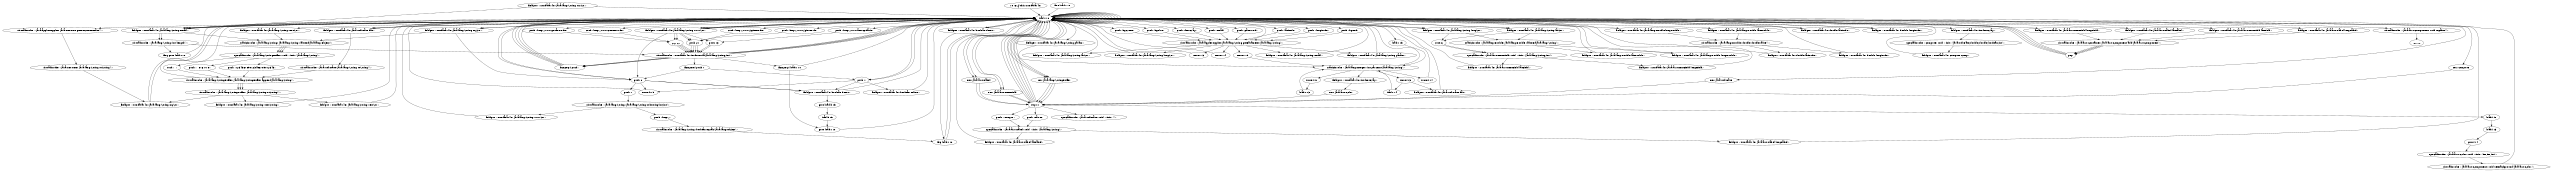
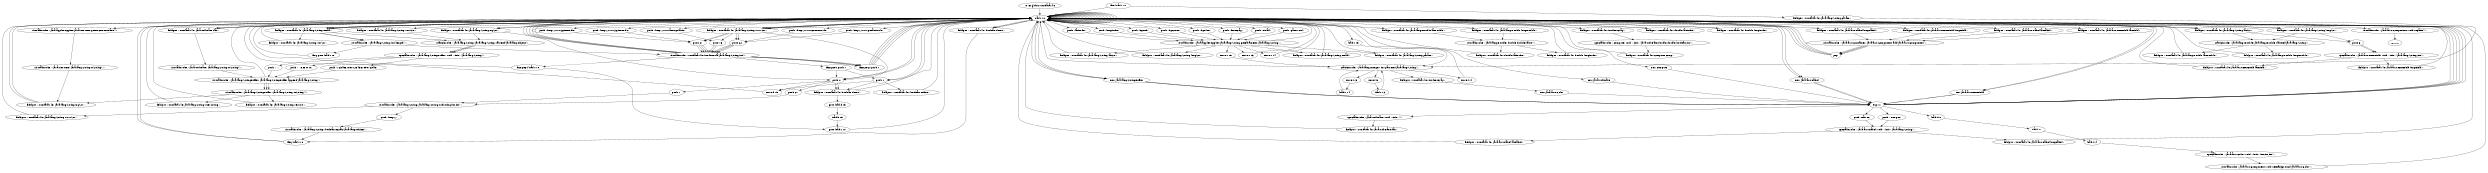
(358, 18) -> (301, 36)
(1075, 28) -> (1456, 12)
(676, 43) -> (737, 43)
(1421, 86) -> (1374, 123)
none -> (793, 92)
(2492, 130) -> (2037, 130)
(2473, 142) -> (2092, 142)
